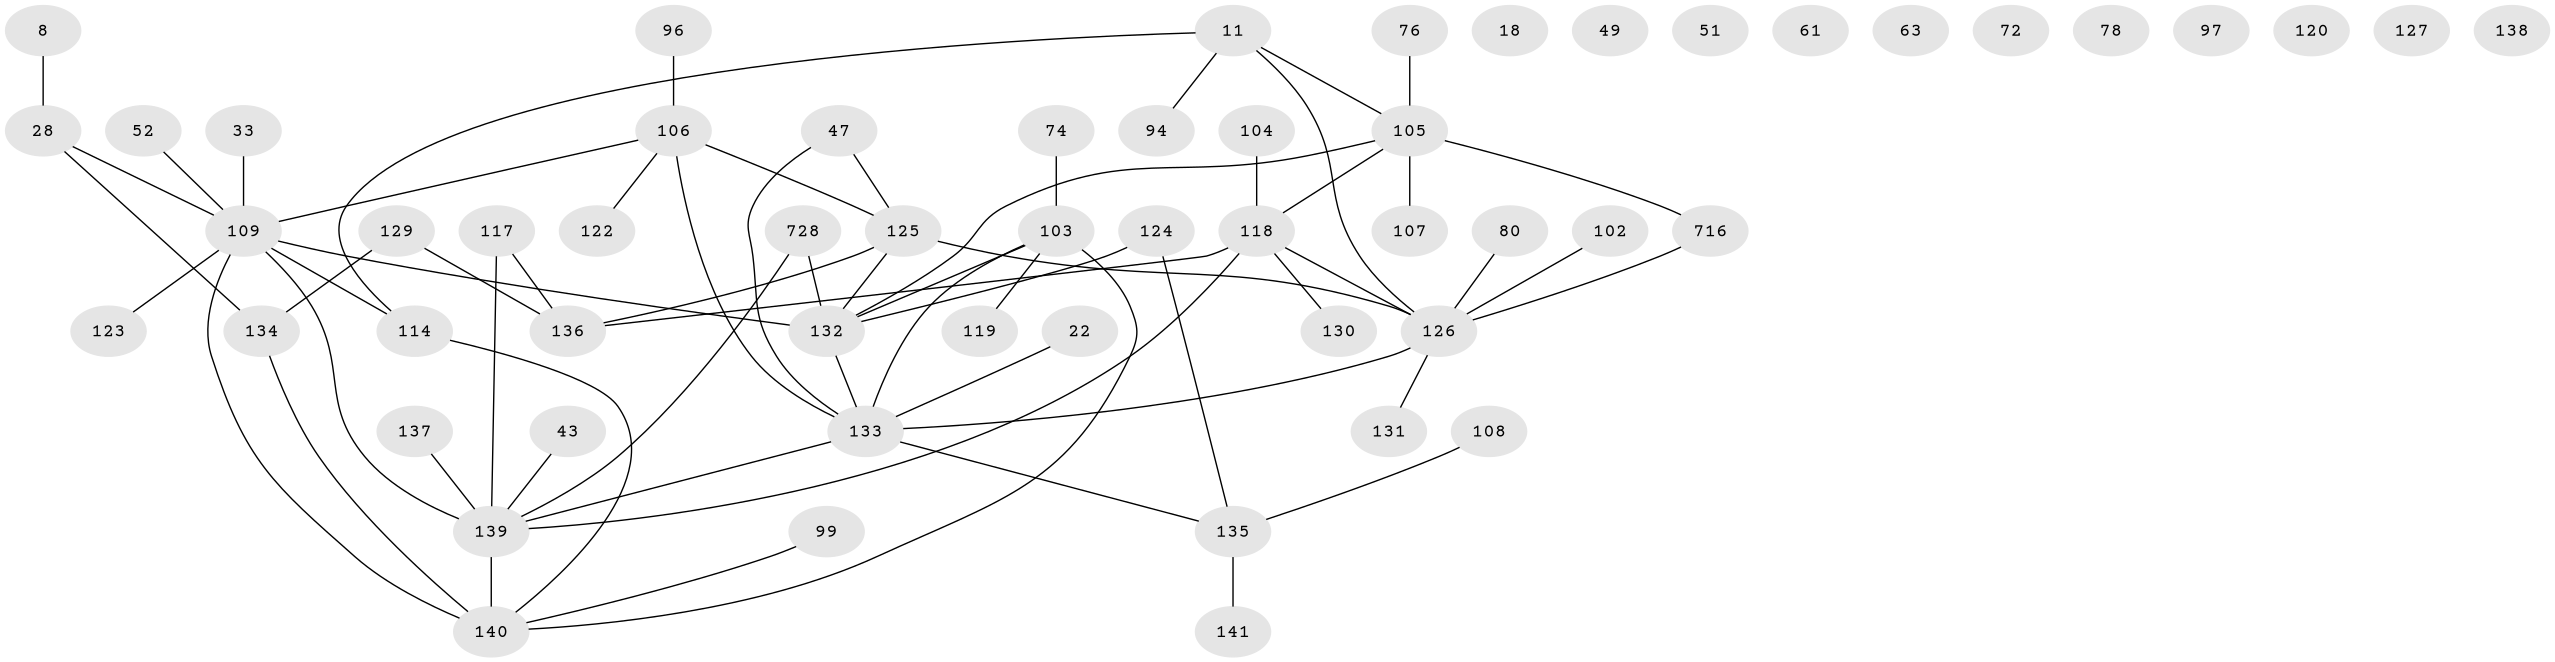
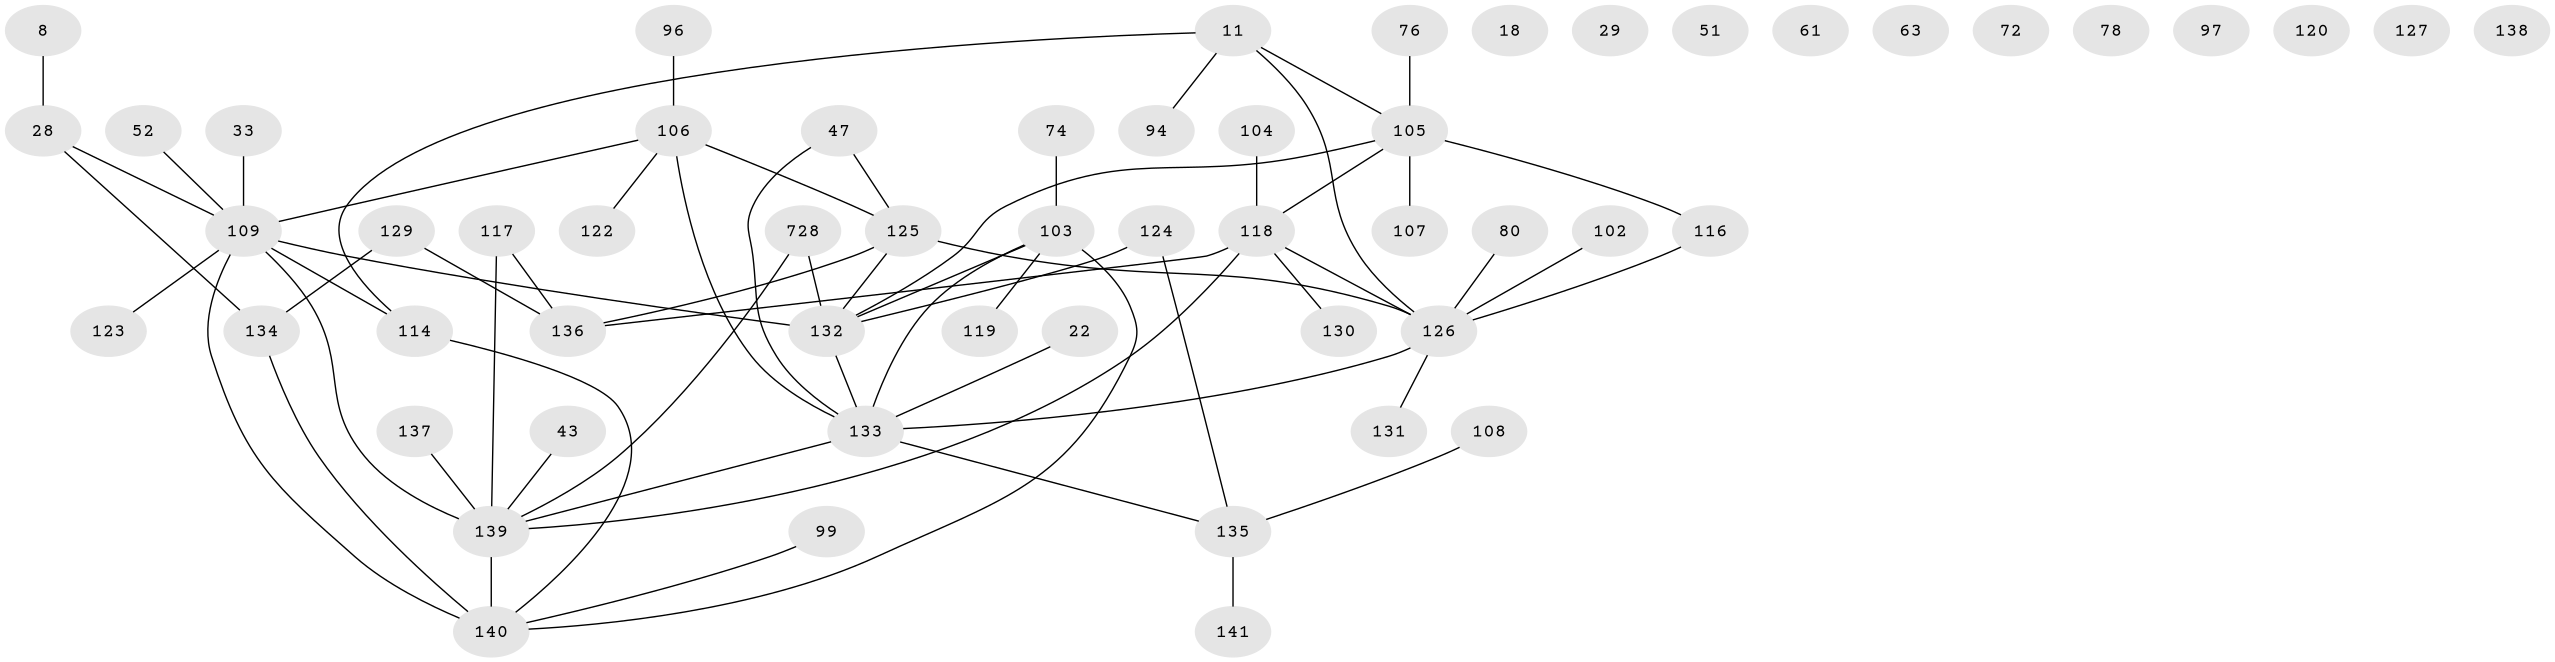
(1610, 31) -> (1610, 31)
(1710, 231) -> (1710, 231)
